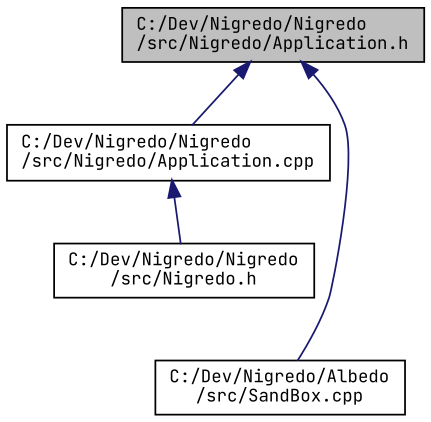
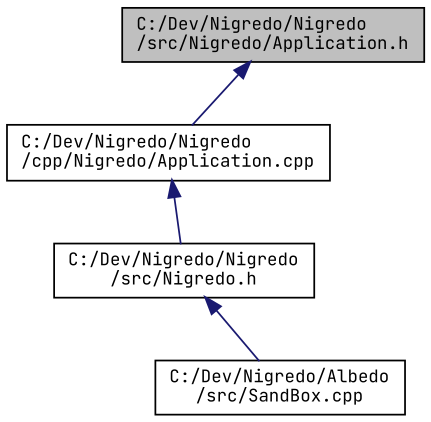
(168, 153) -> (168, 153)
(344, 217) -> (238, 336)
